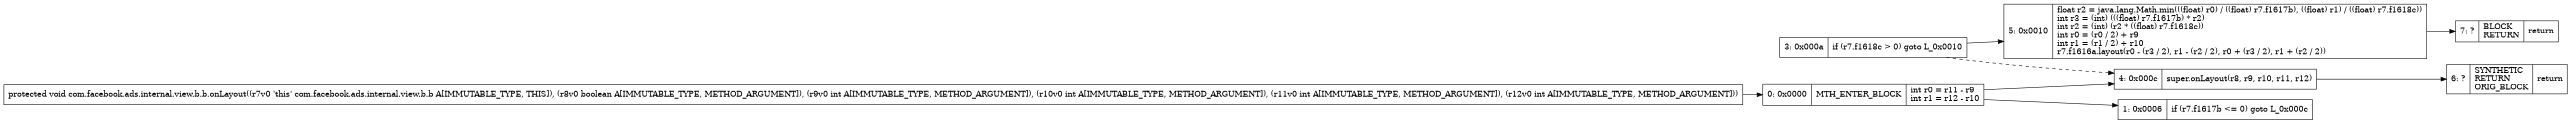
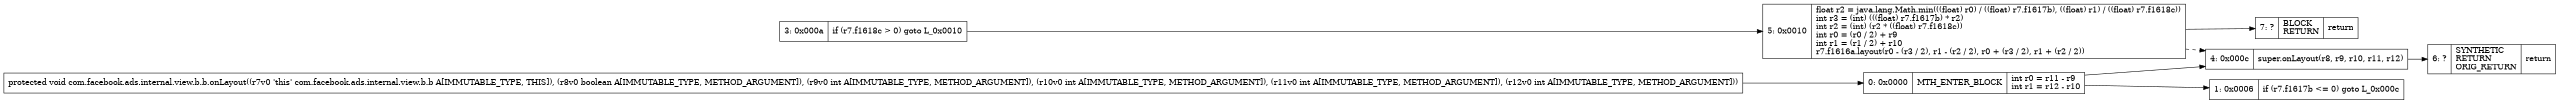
(2027, 66) -> (2193, 50)
(2501, 87) -> (2486, 67)
